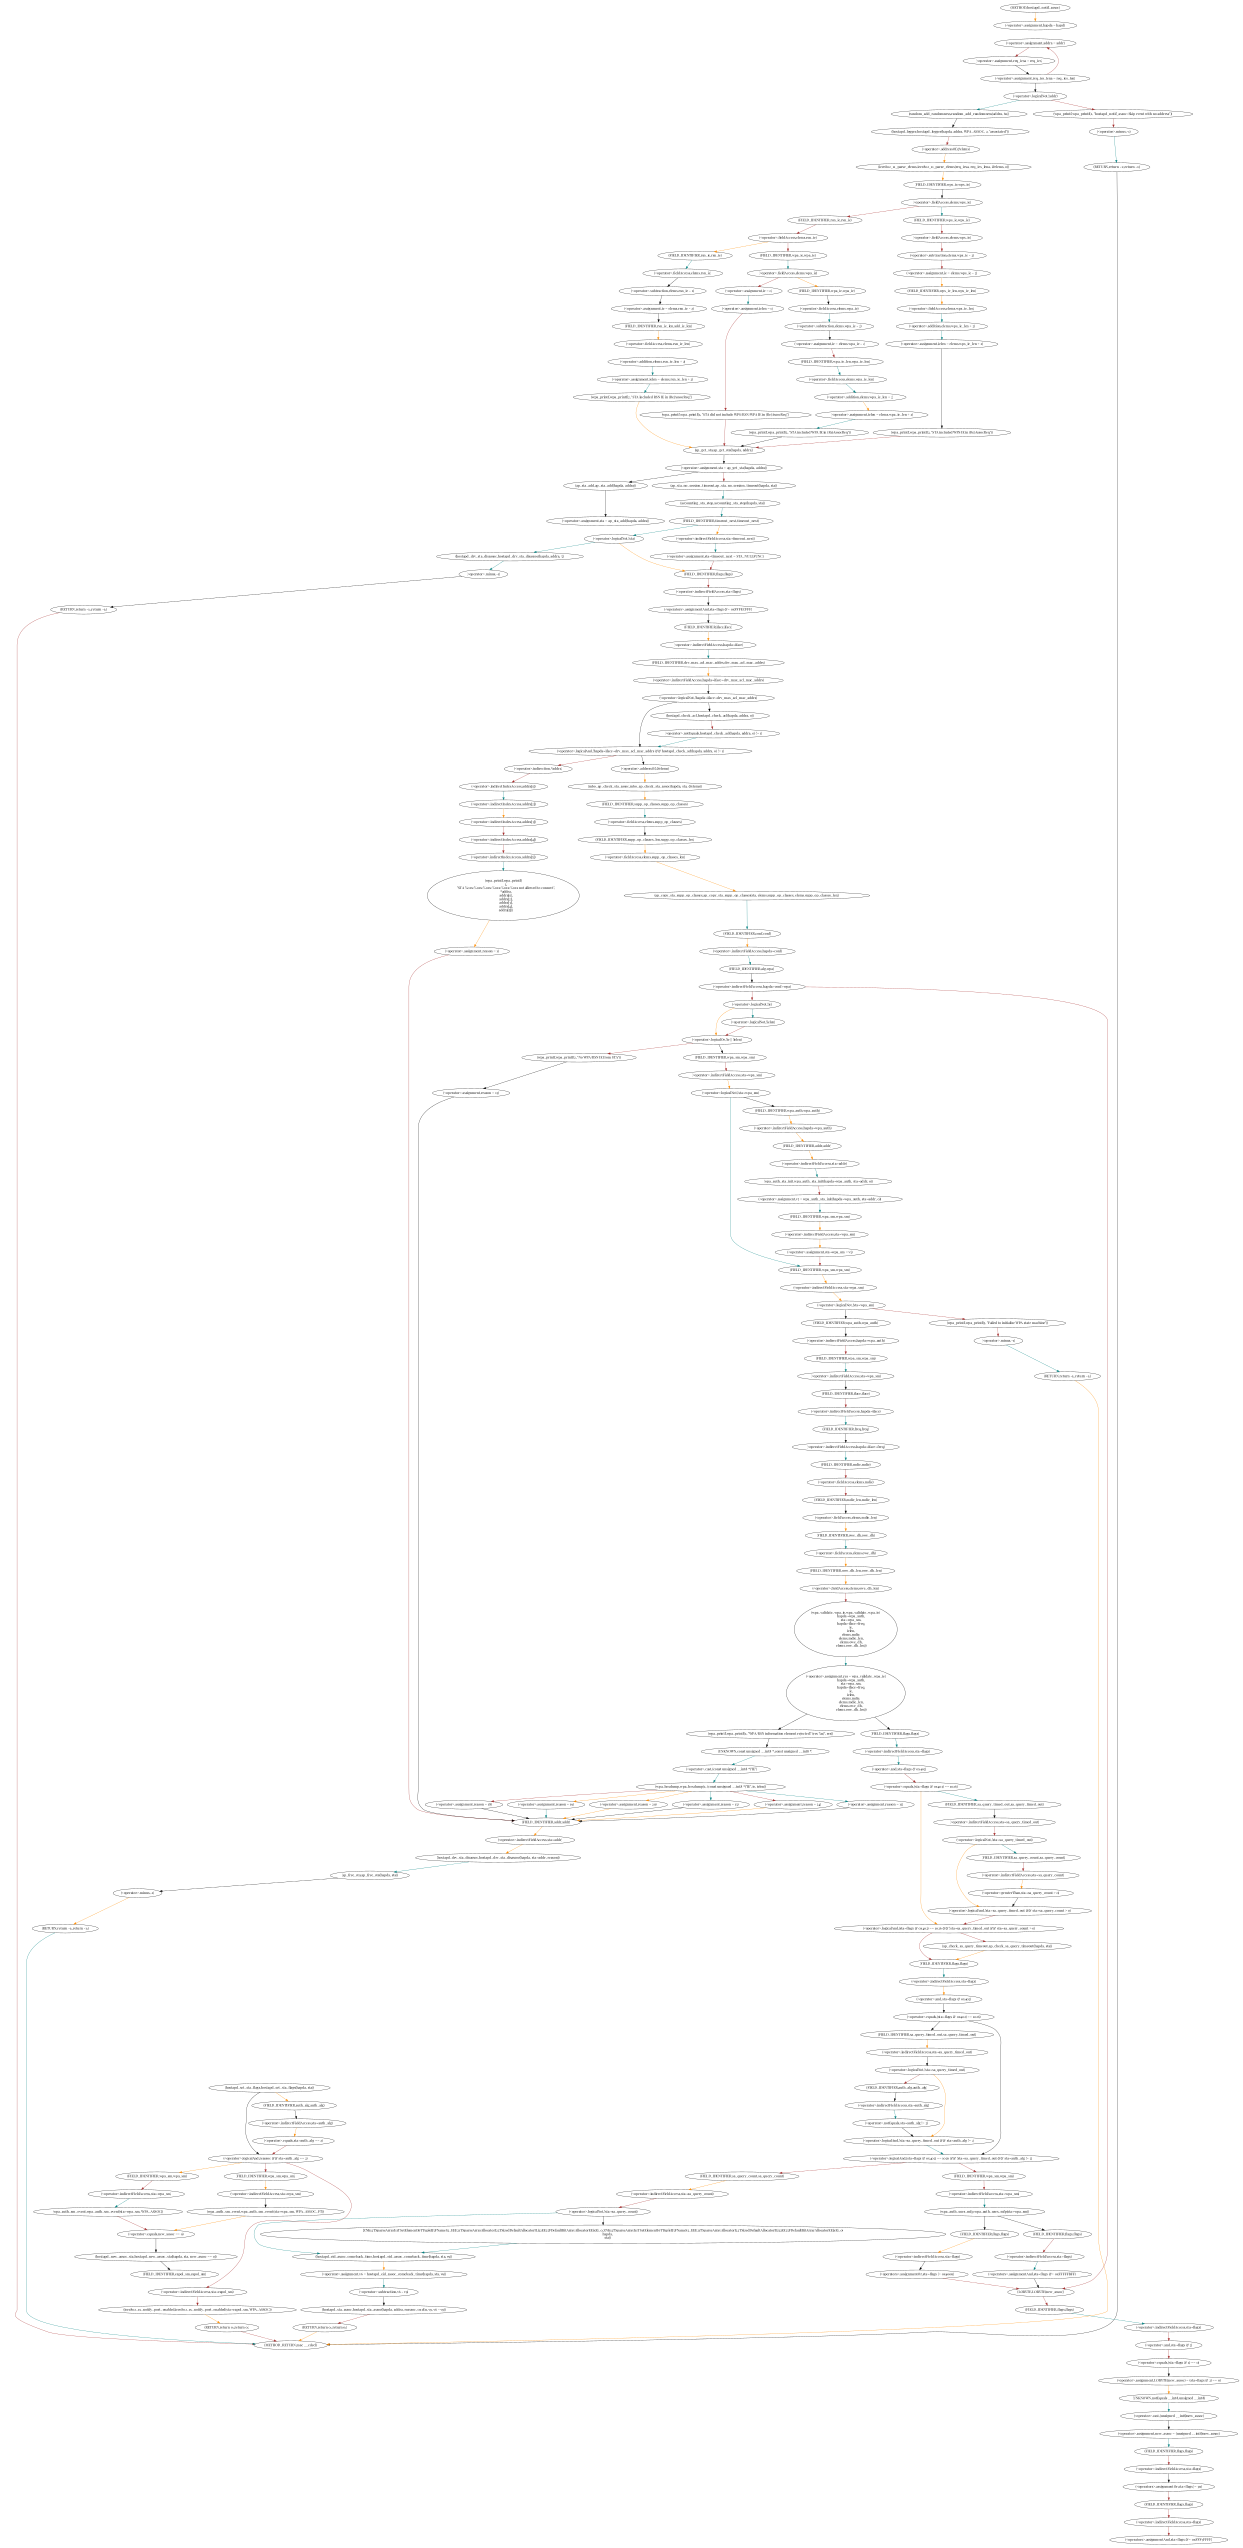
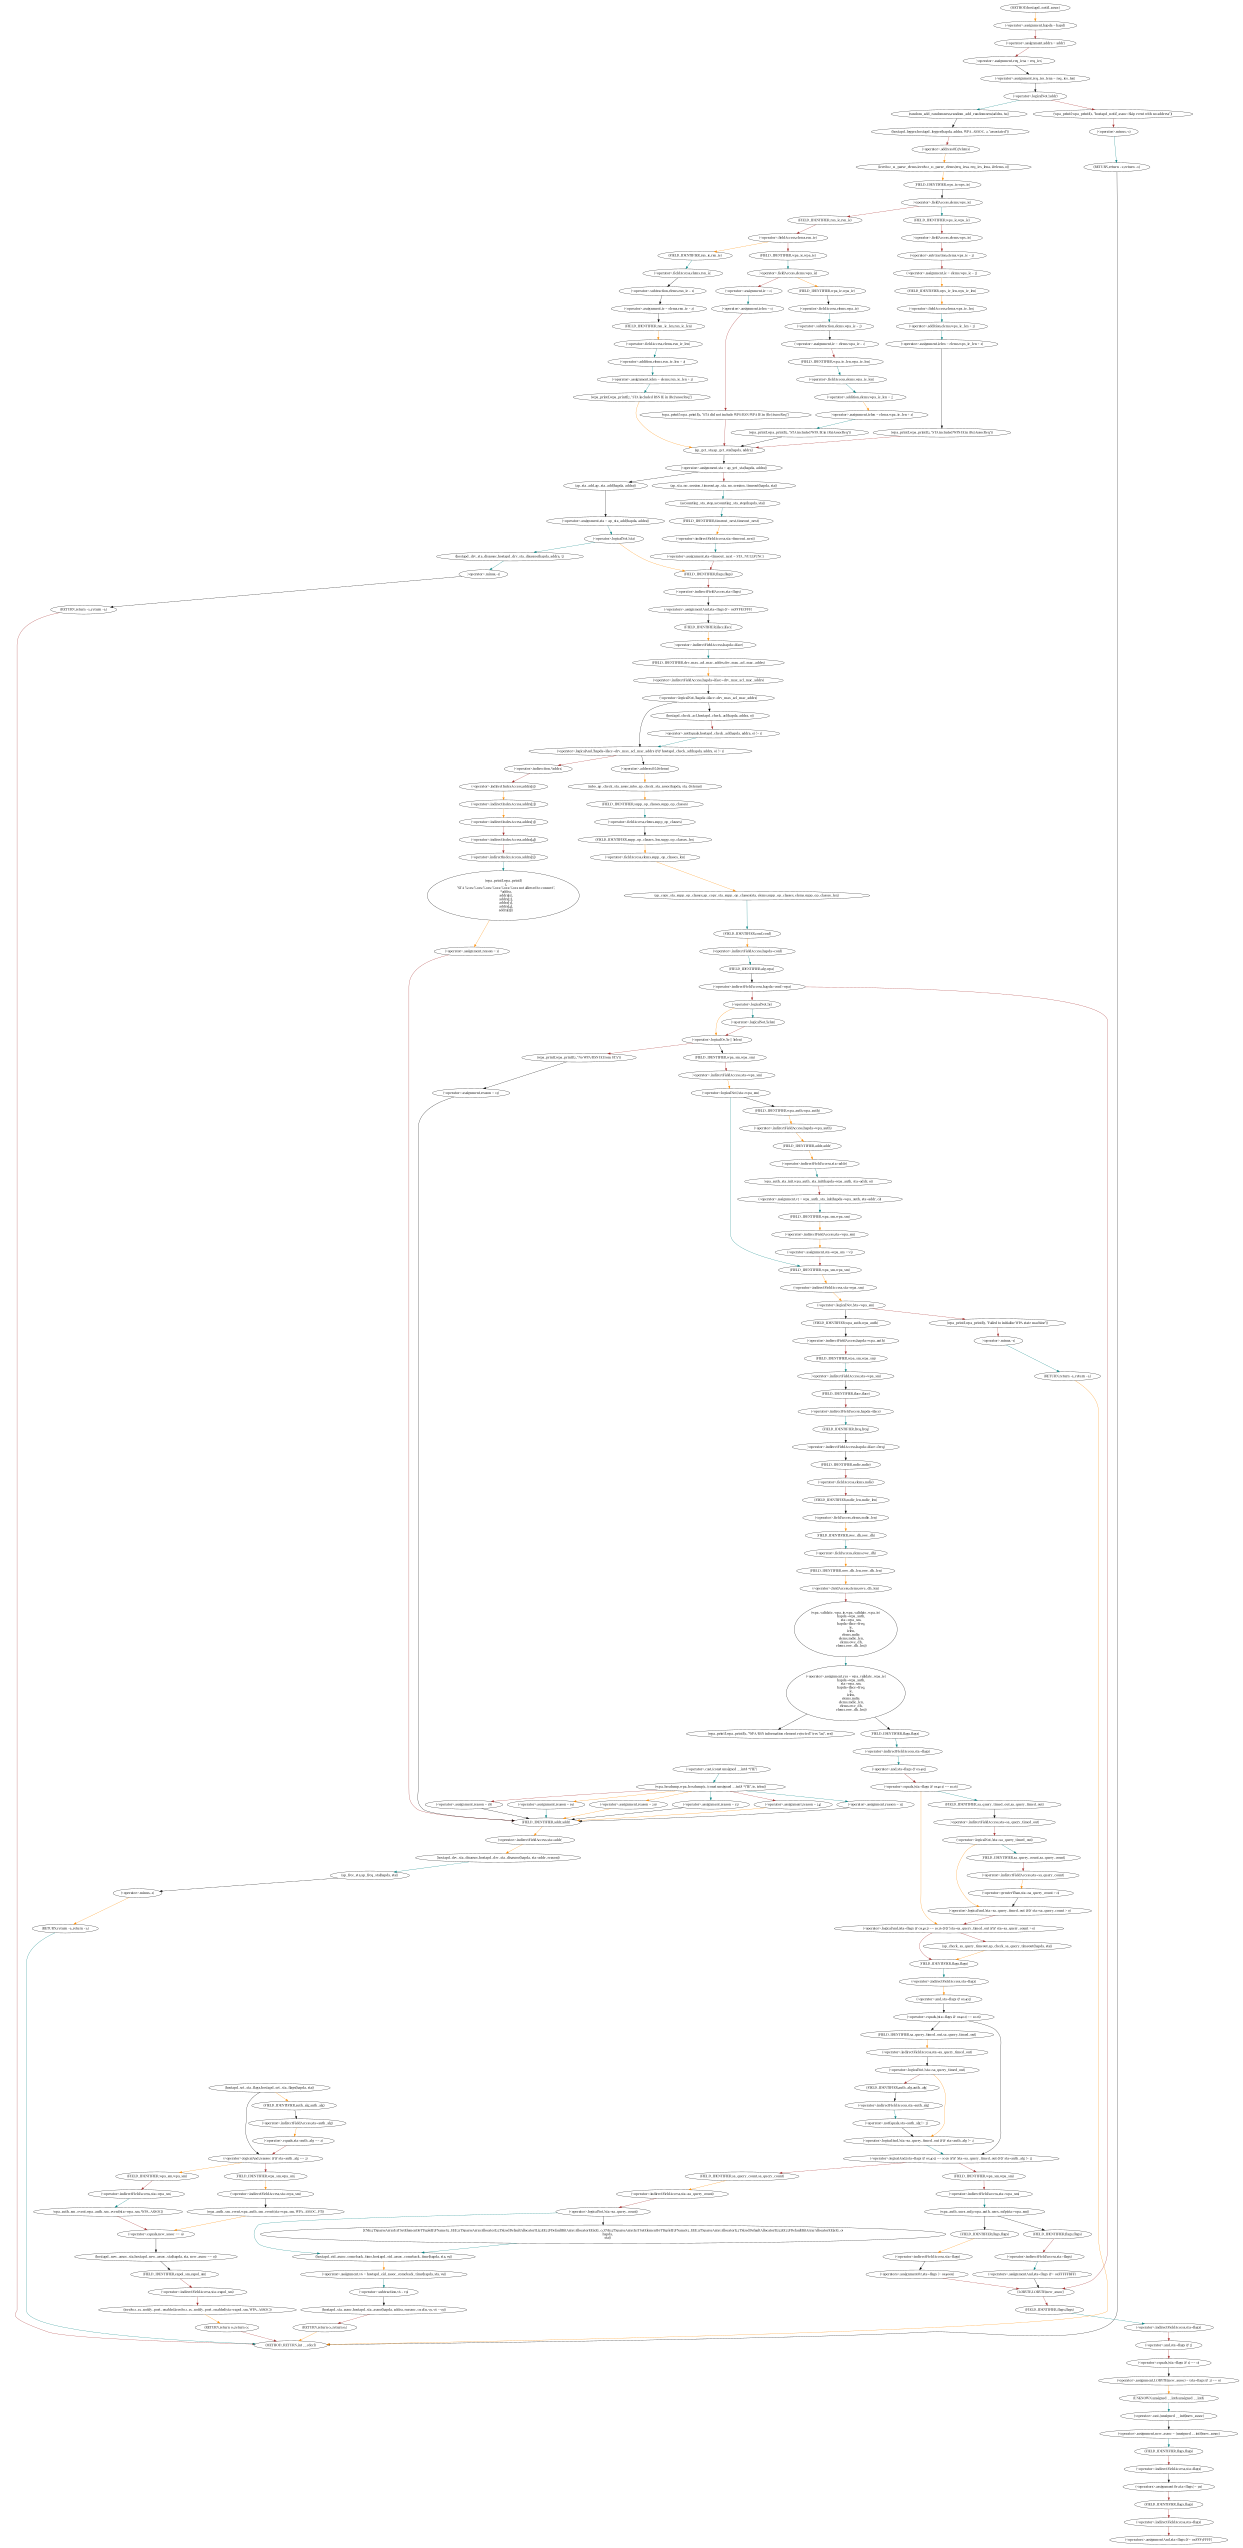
(1059, 62) -> (1035, 33)
(658, 326) -> (658, 326)
none -> (656, 352)
(667, 530) -> (609, 529)
(504, 794) -> (504, 794)
(846, 1455) -> (846, 1455)
(765, 1752) -> none
(370, 1875) -> (370, 1875)
(313, 2222) -> (185, 2283)
(291, 2345) -> (291, 2345)
(1169, 2398) -> (1169, 2398)
